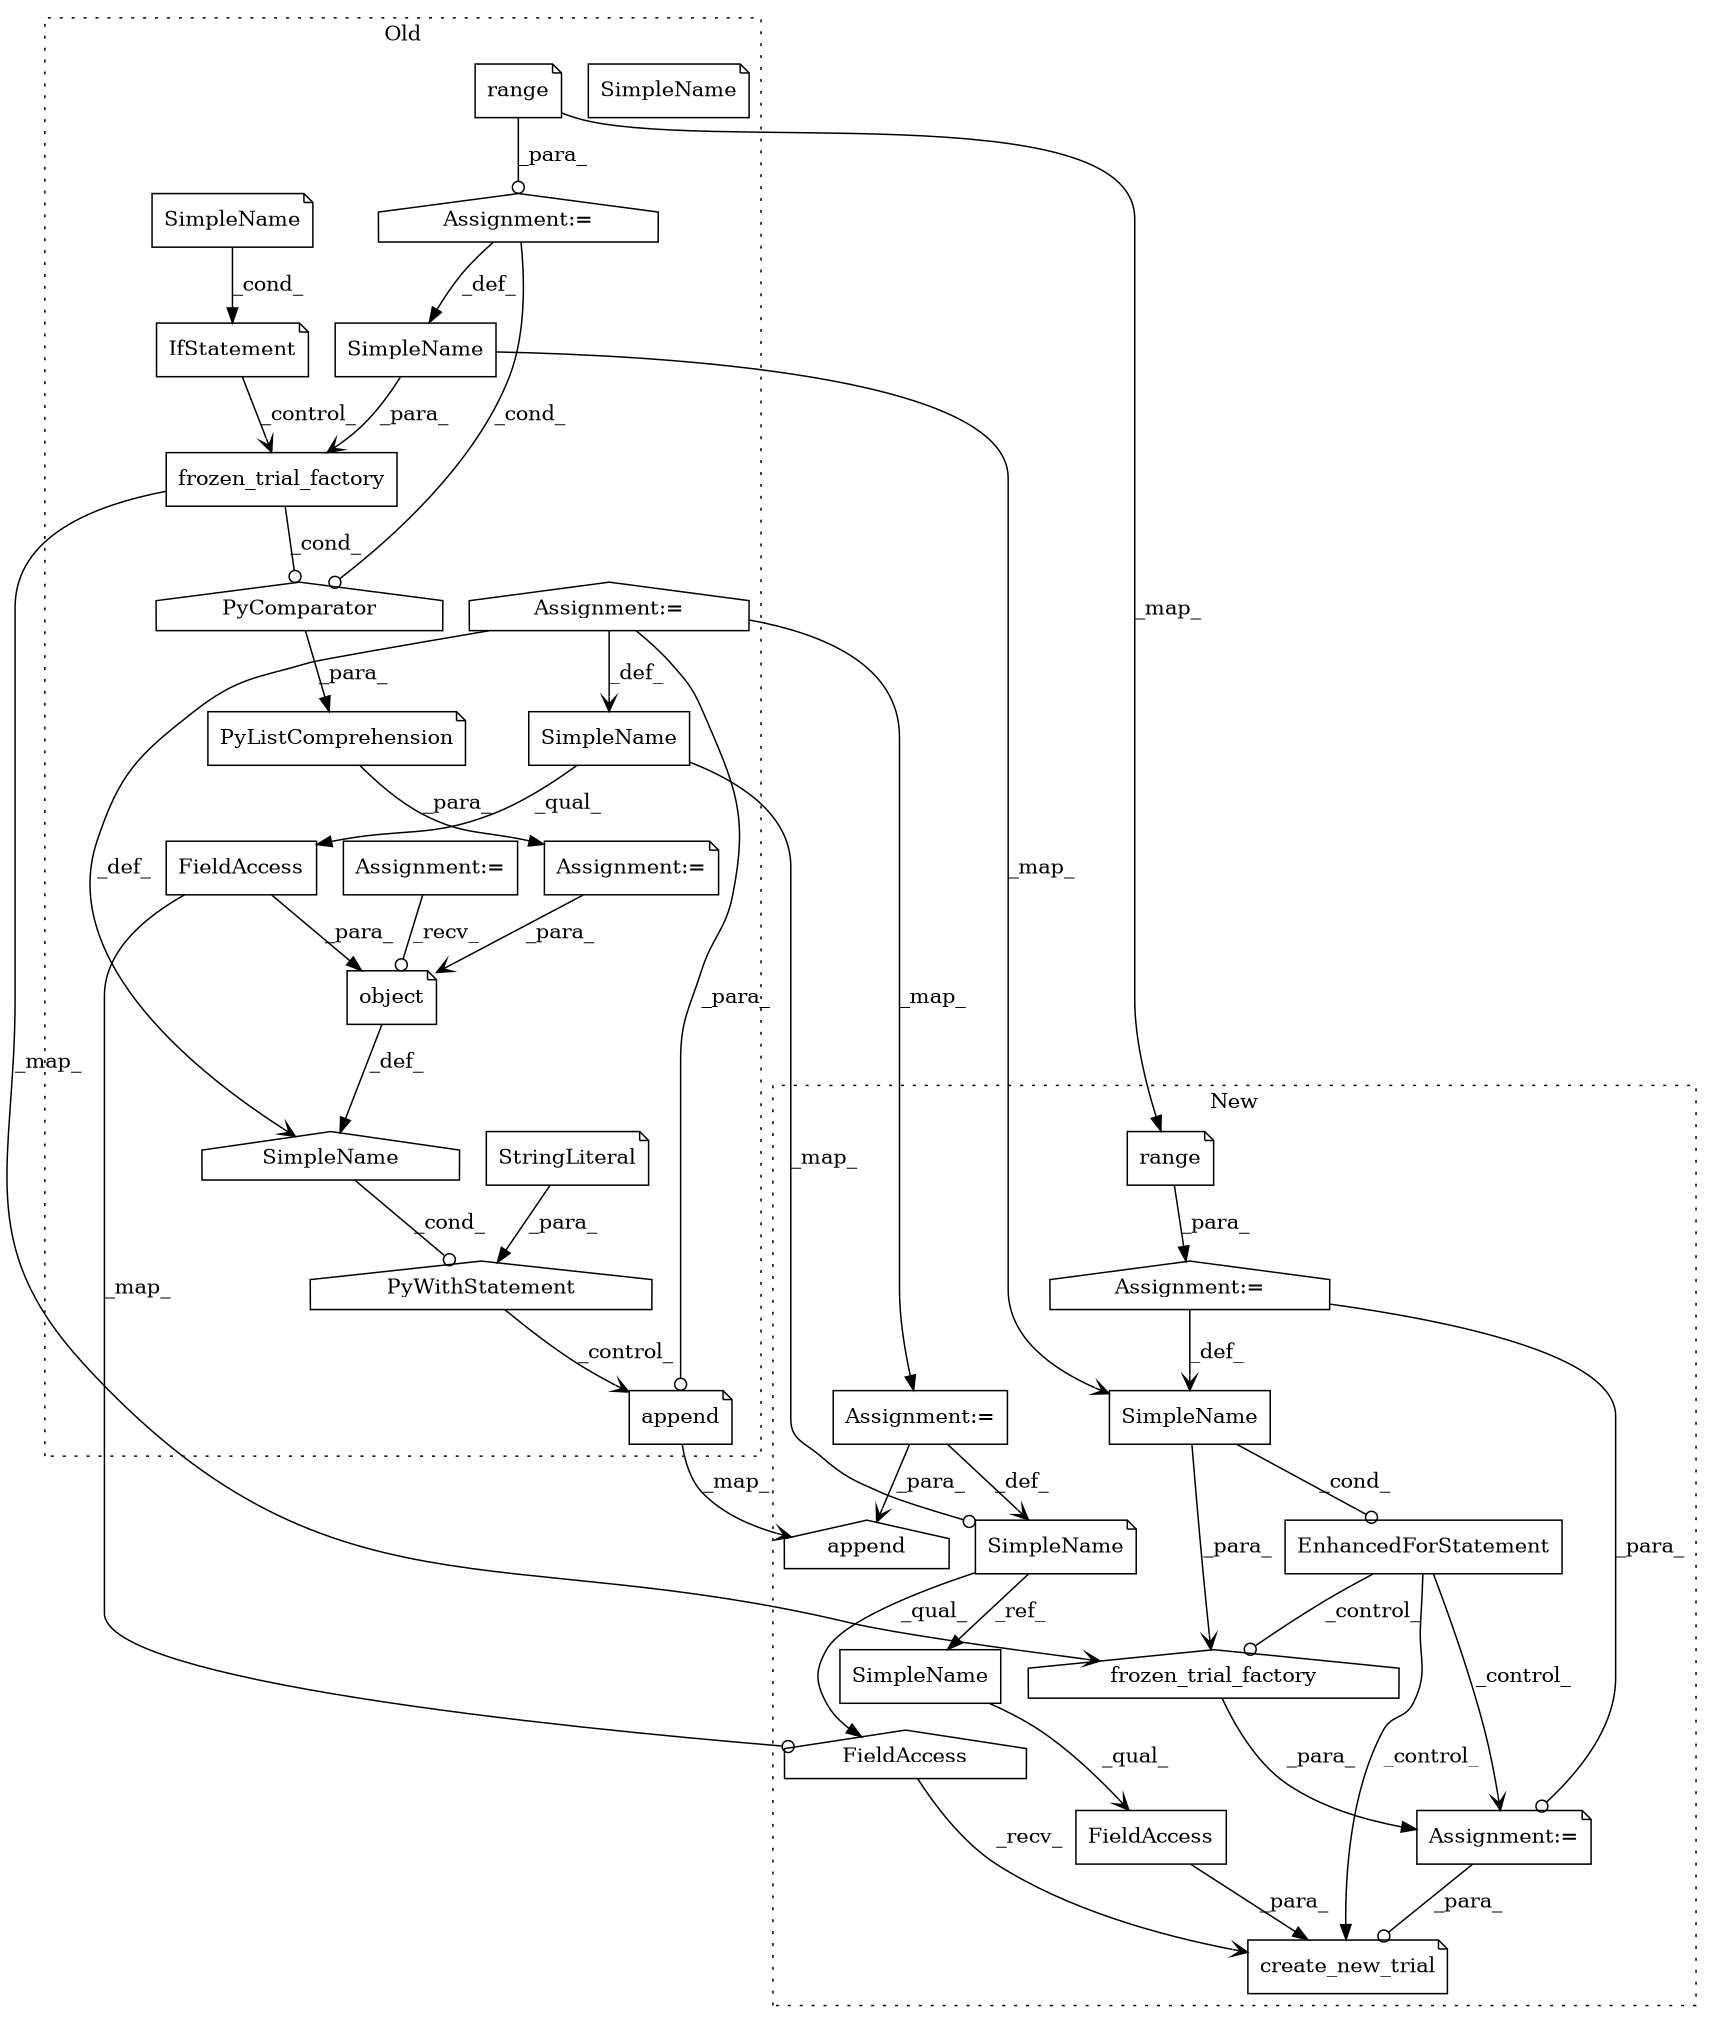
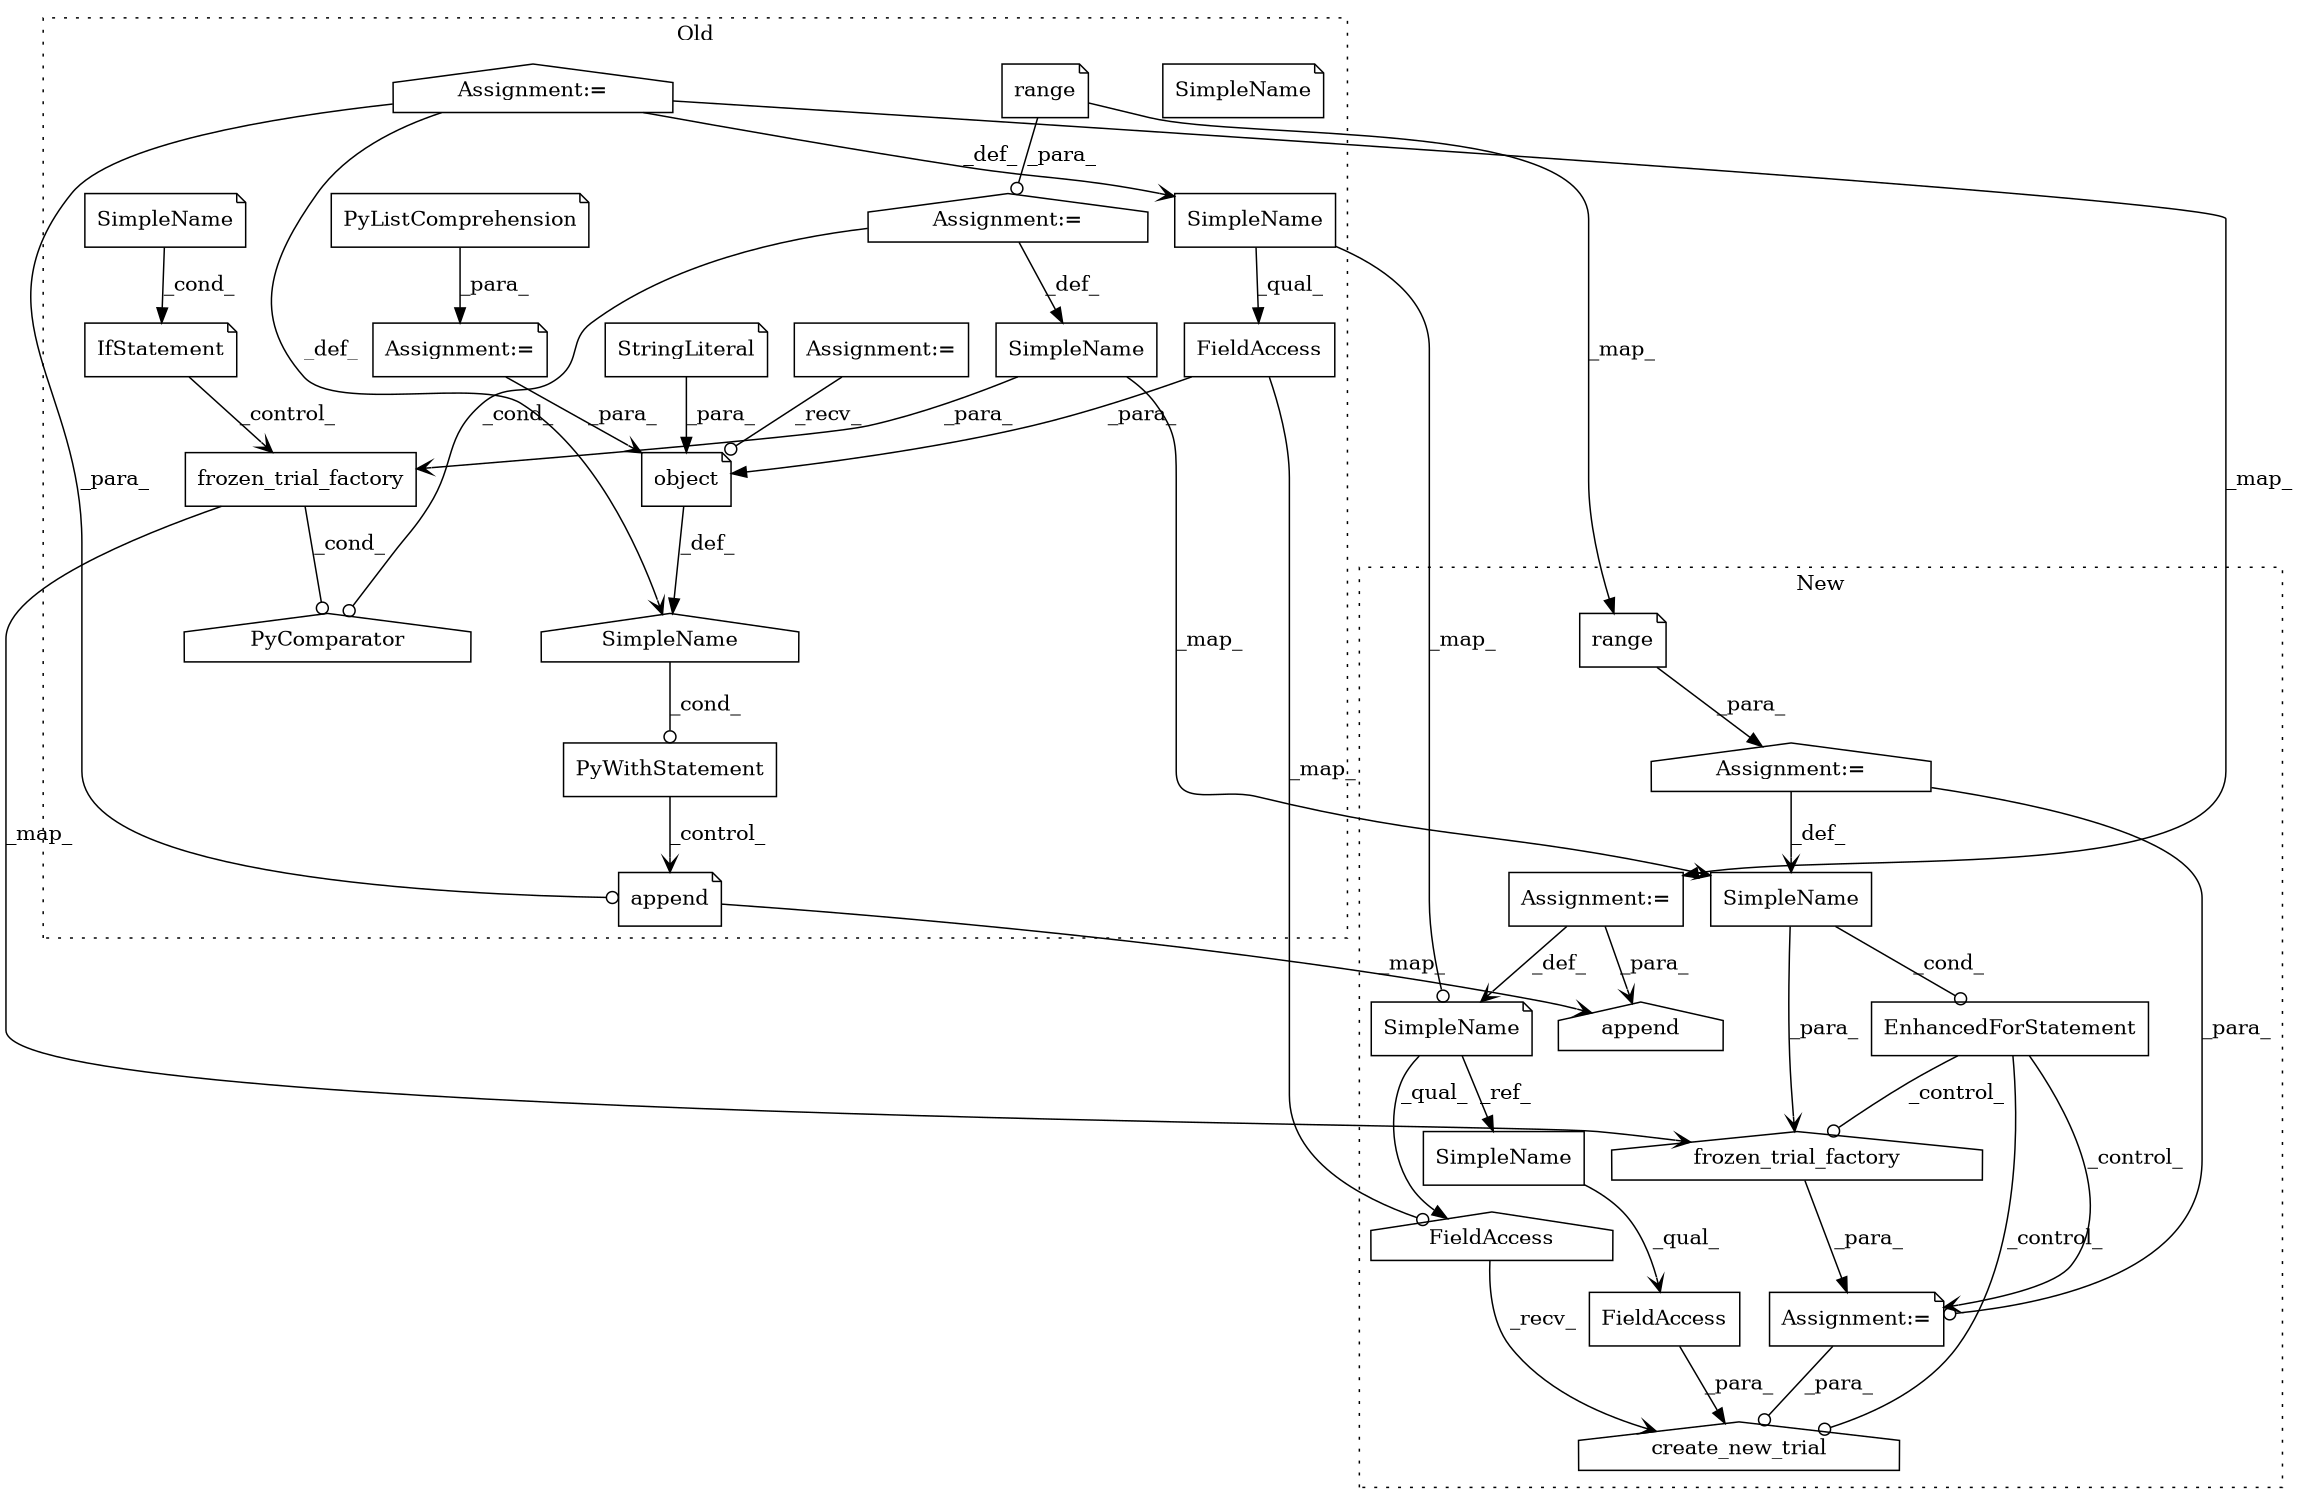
(317, 671) -> none
(528, 1218) -> (686, 407)
(481, 1288) -> (670, 770)
(1377, 1743) -> (1991, 1280)
(1348, 1967) -> (1739, 1449)
